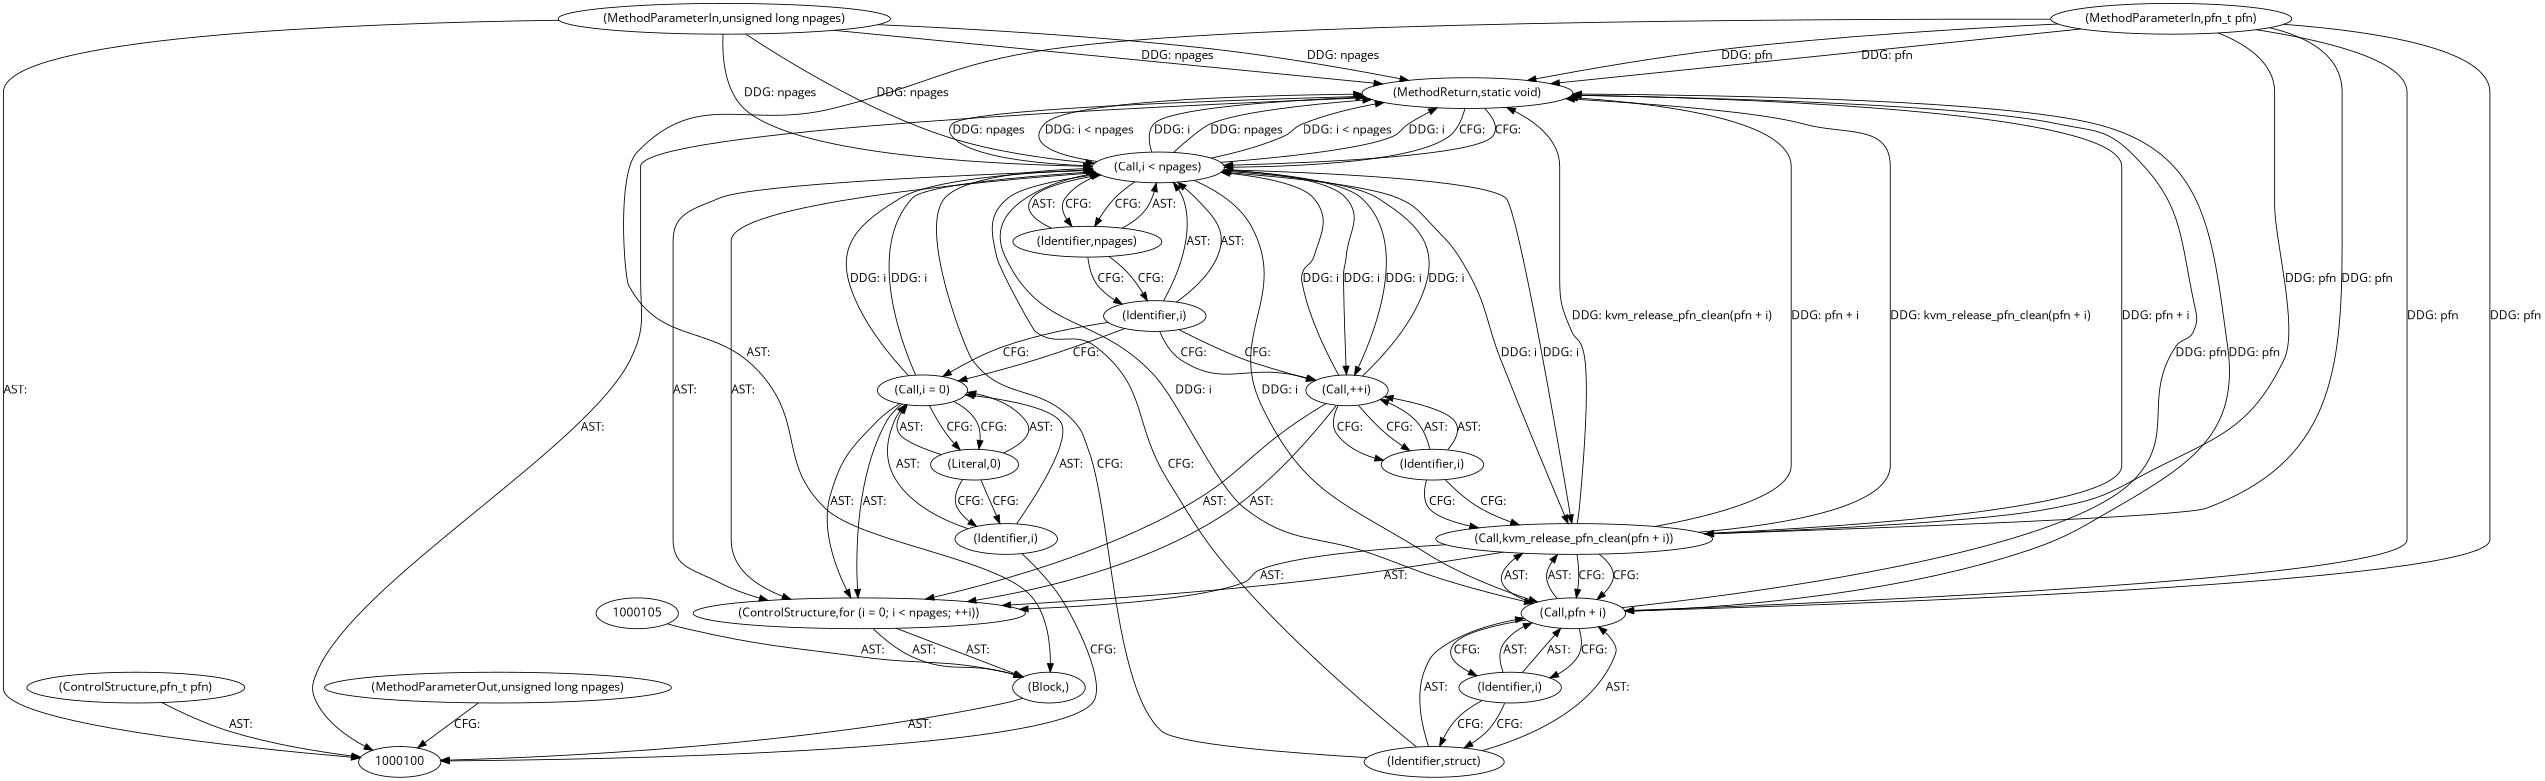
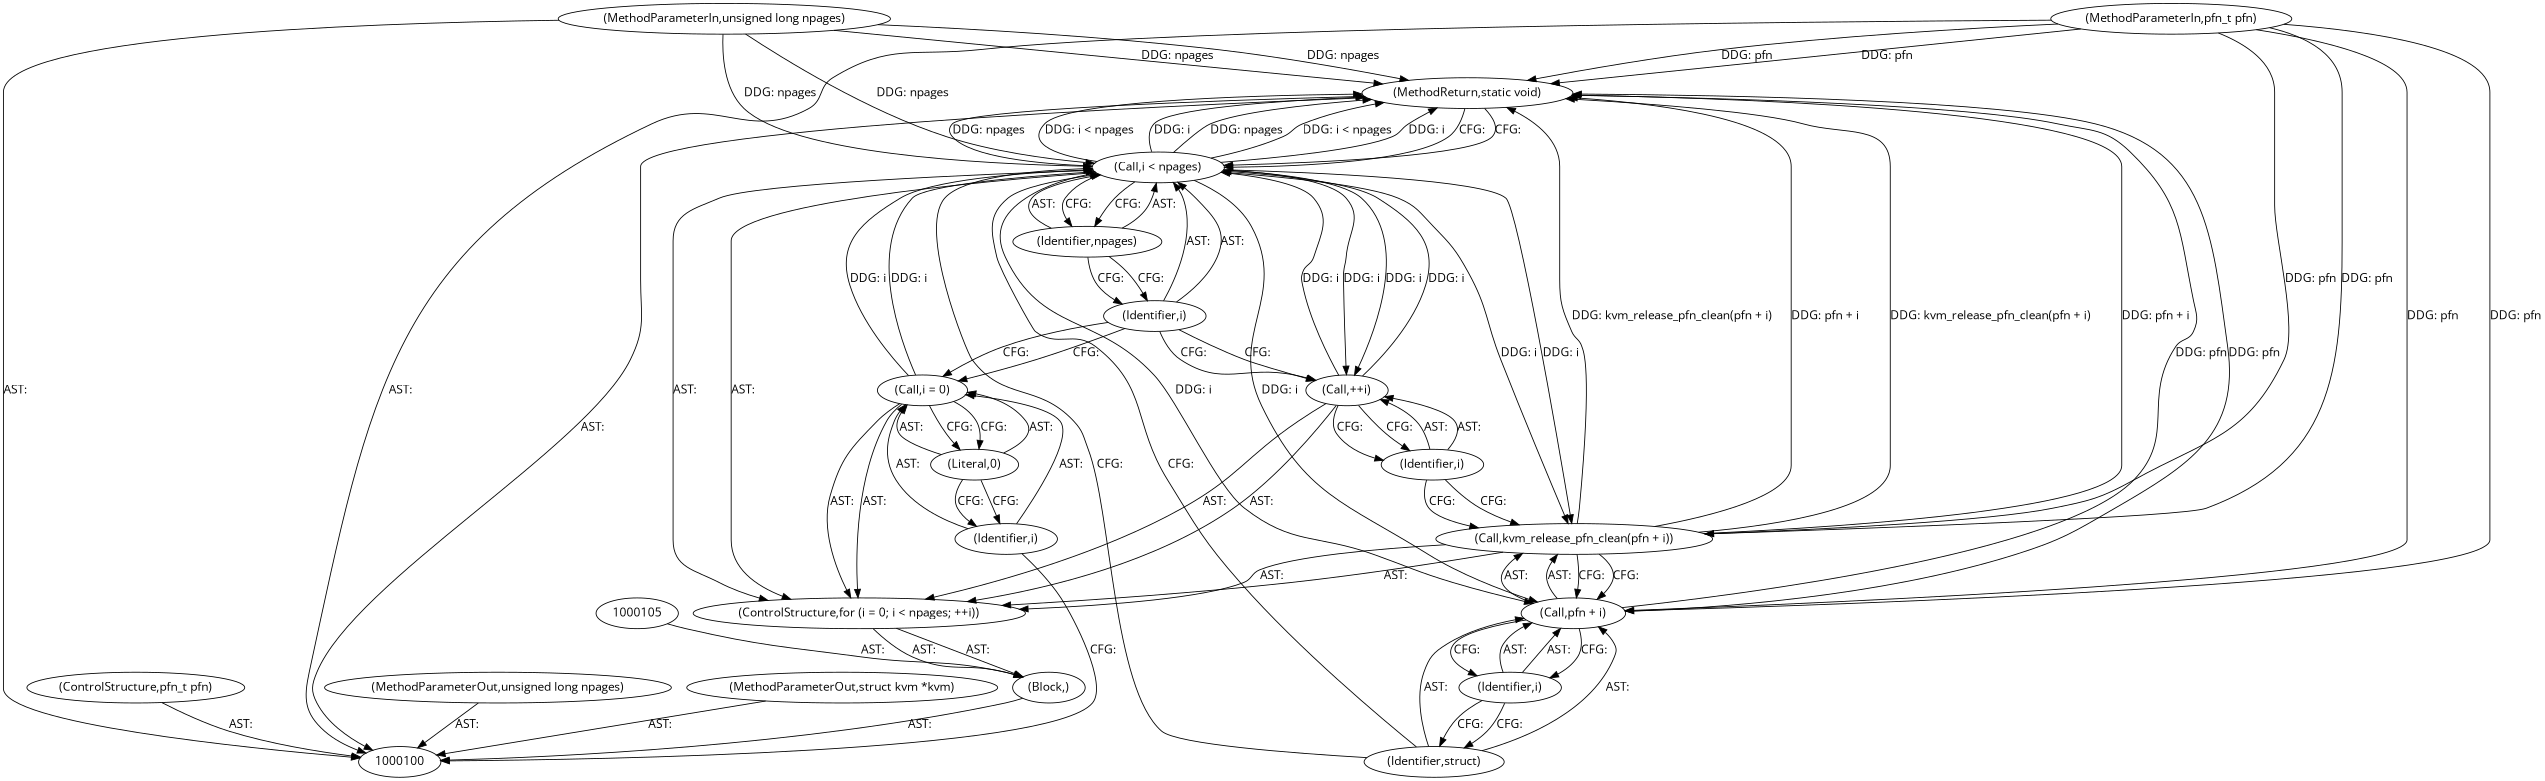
(963, 68) -> (947, 52)
none -> (842, 688)
(469, 725) -> (469, 725)
